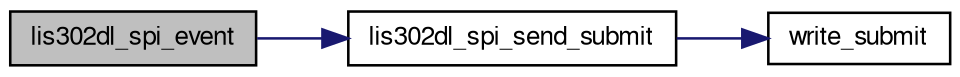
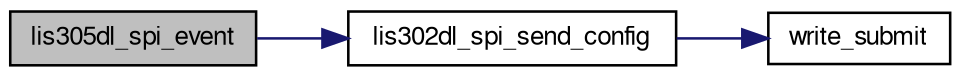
(133, 38) -> (133, 38)
(512, 38) -> (512, 38)
